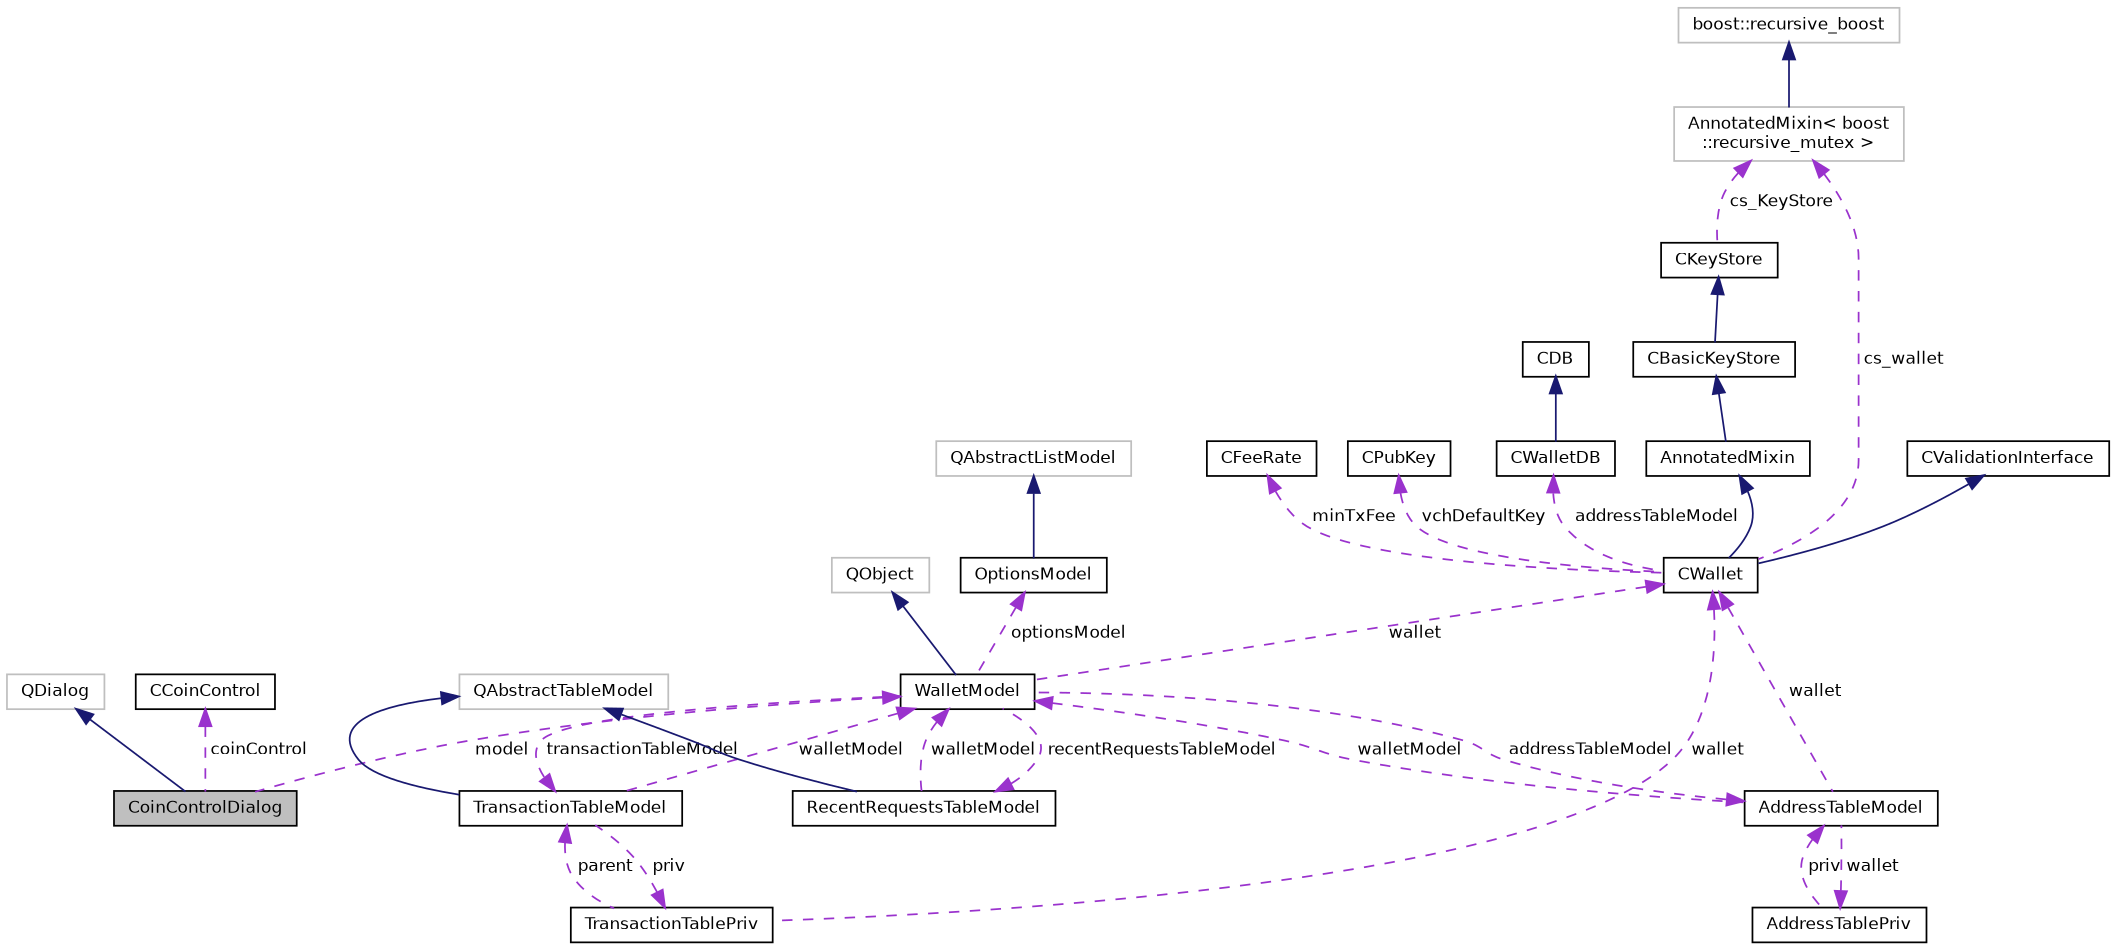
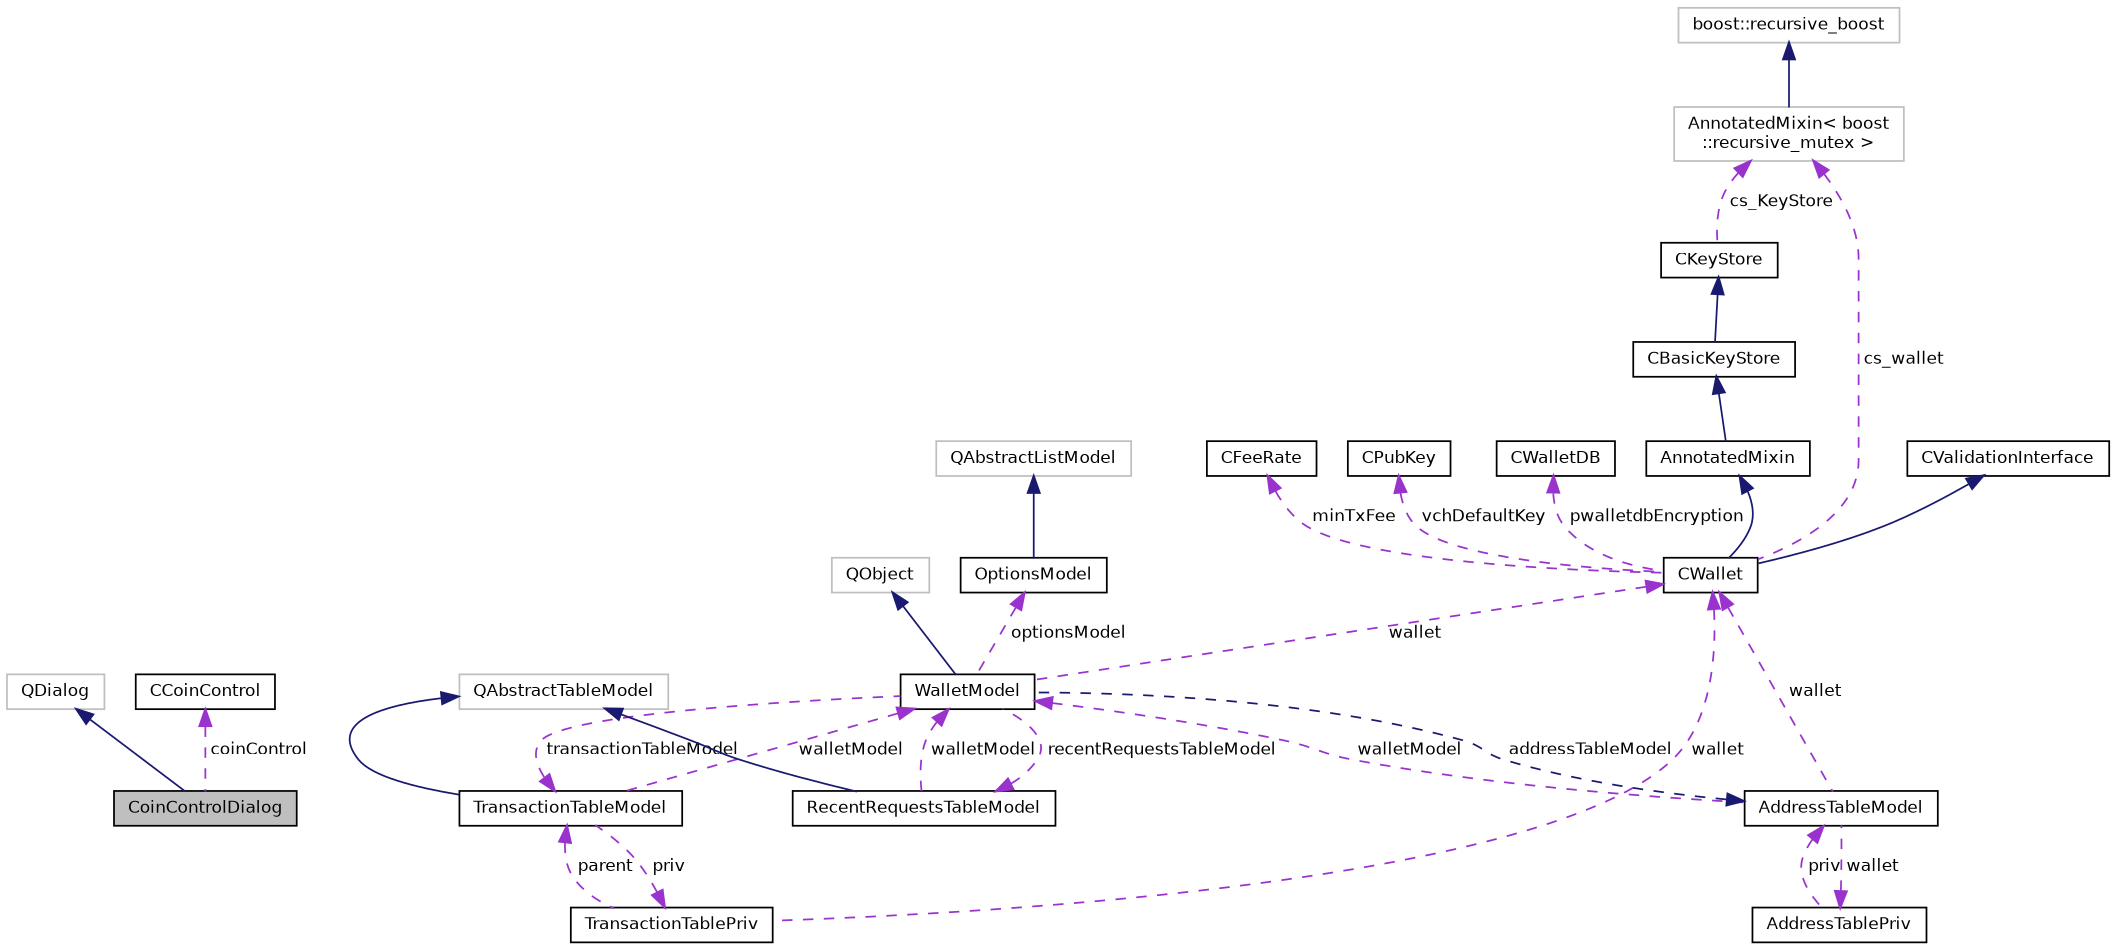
(1556, 359) -> none
(1654, 517) -> (1654, 517)
(1385, 723) -> (1385, 723)
(534, 731) -> none
